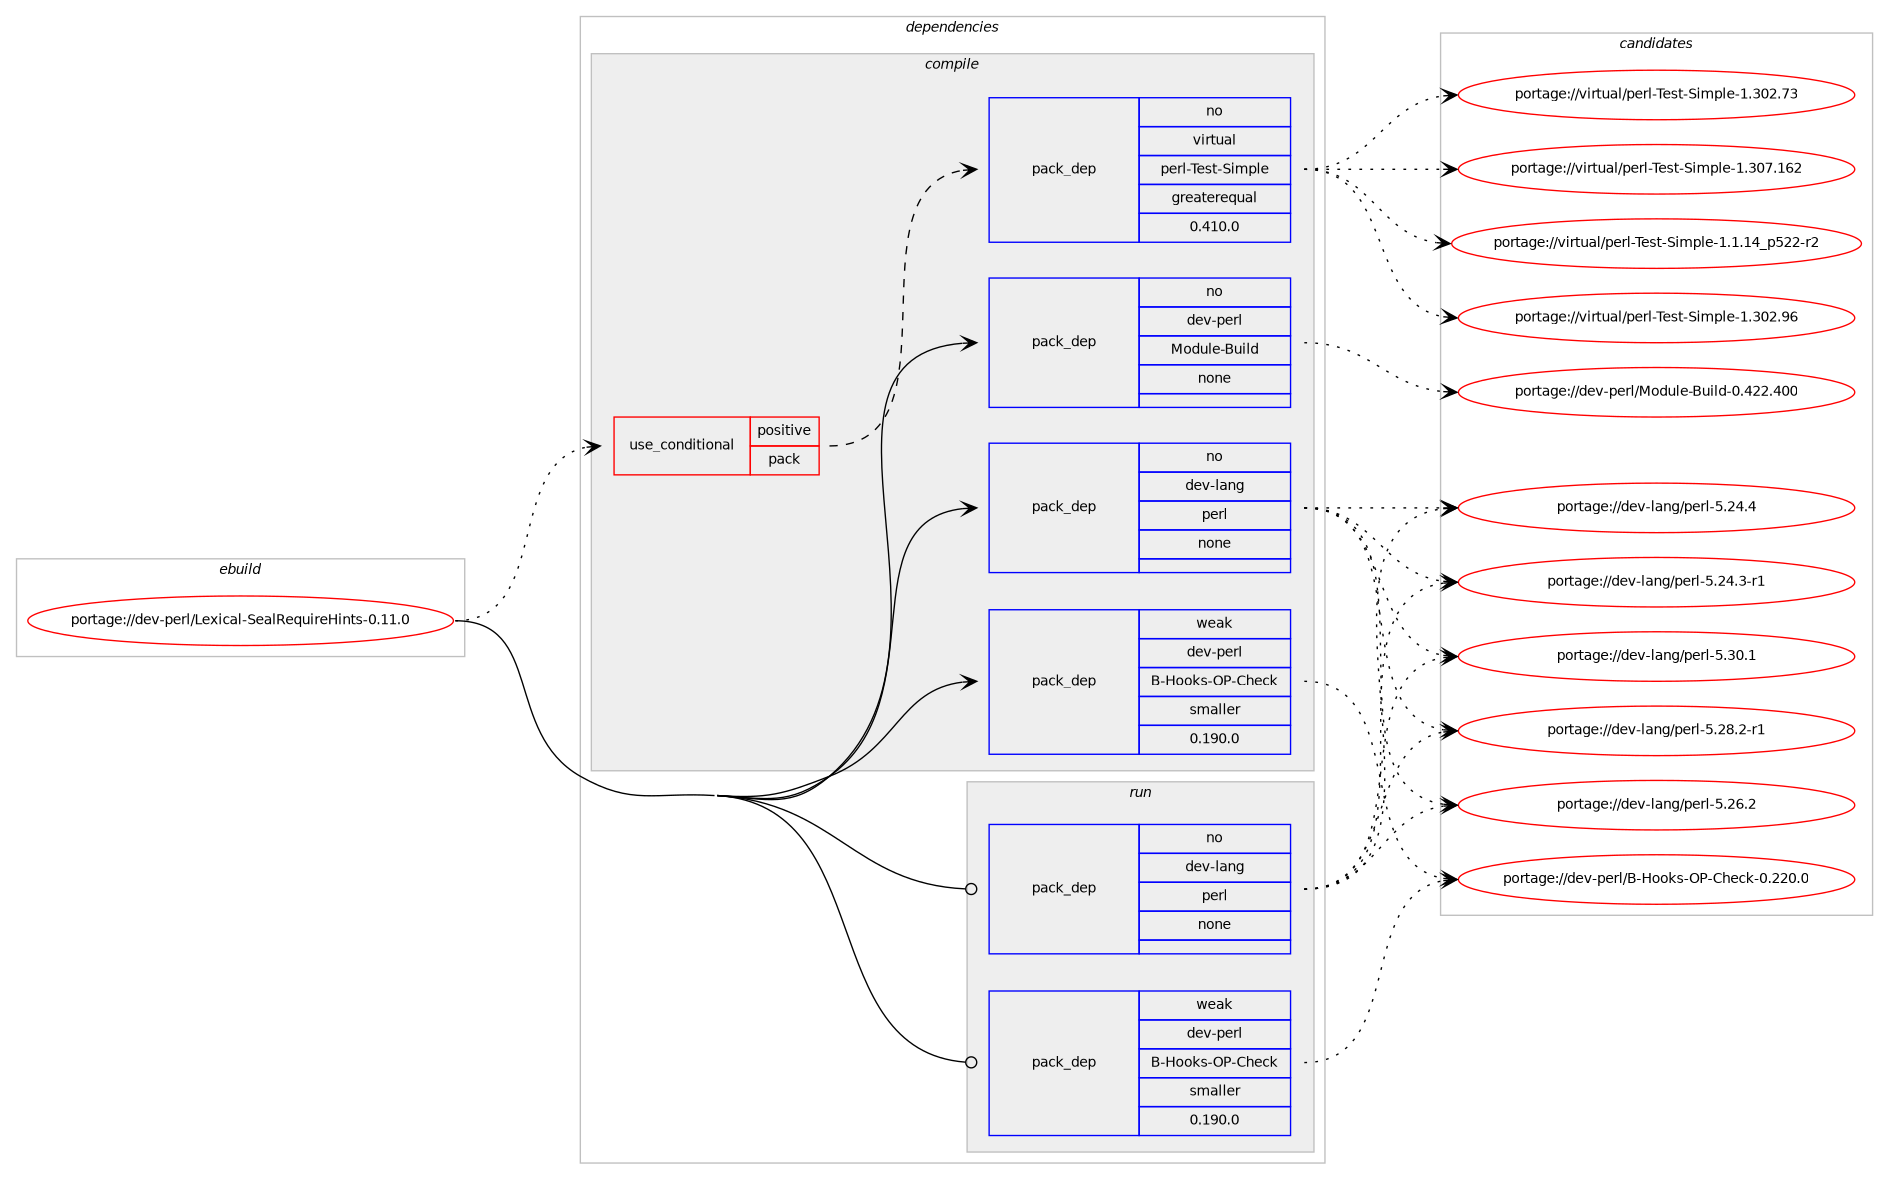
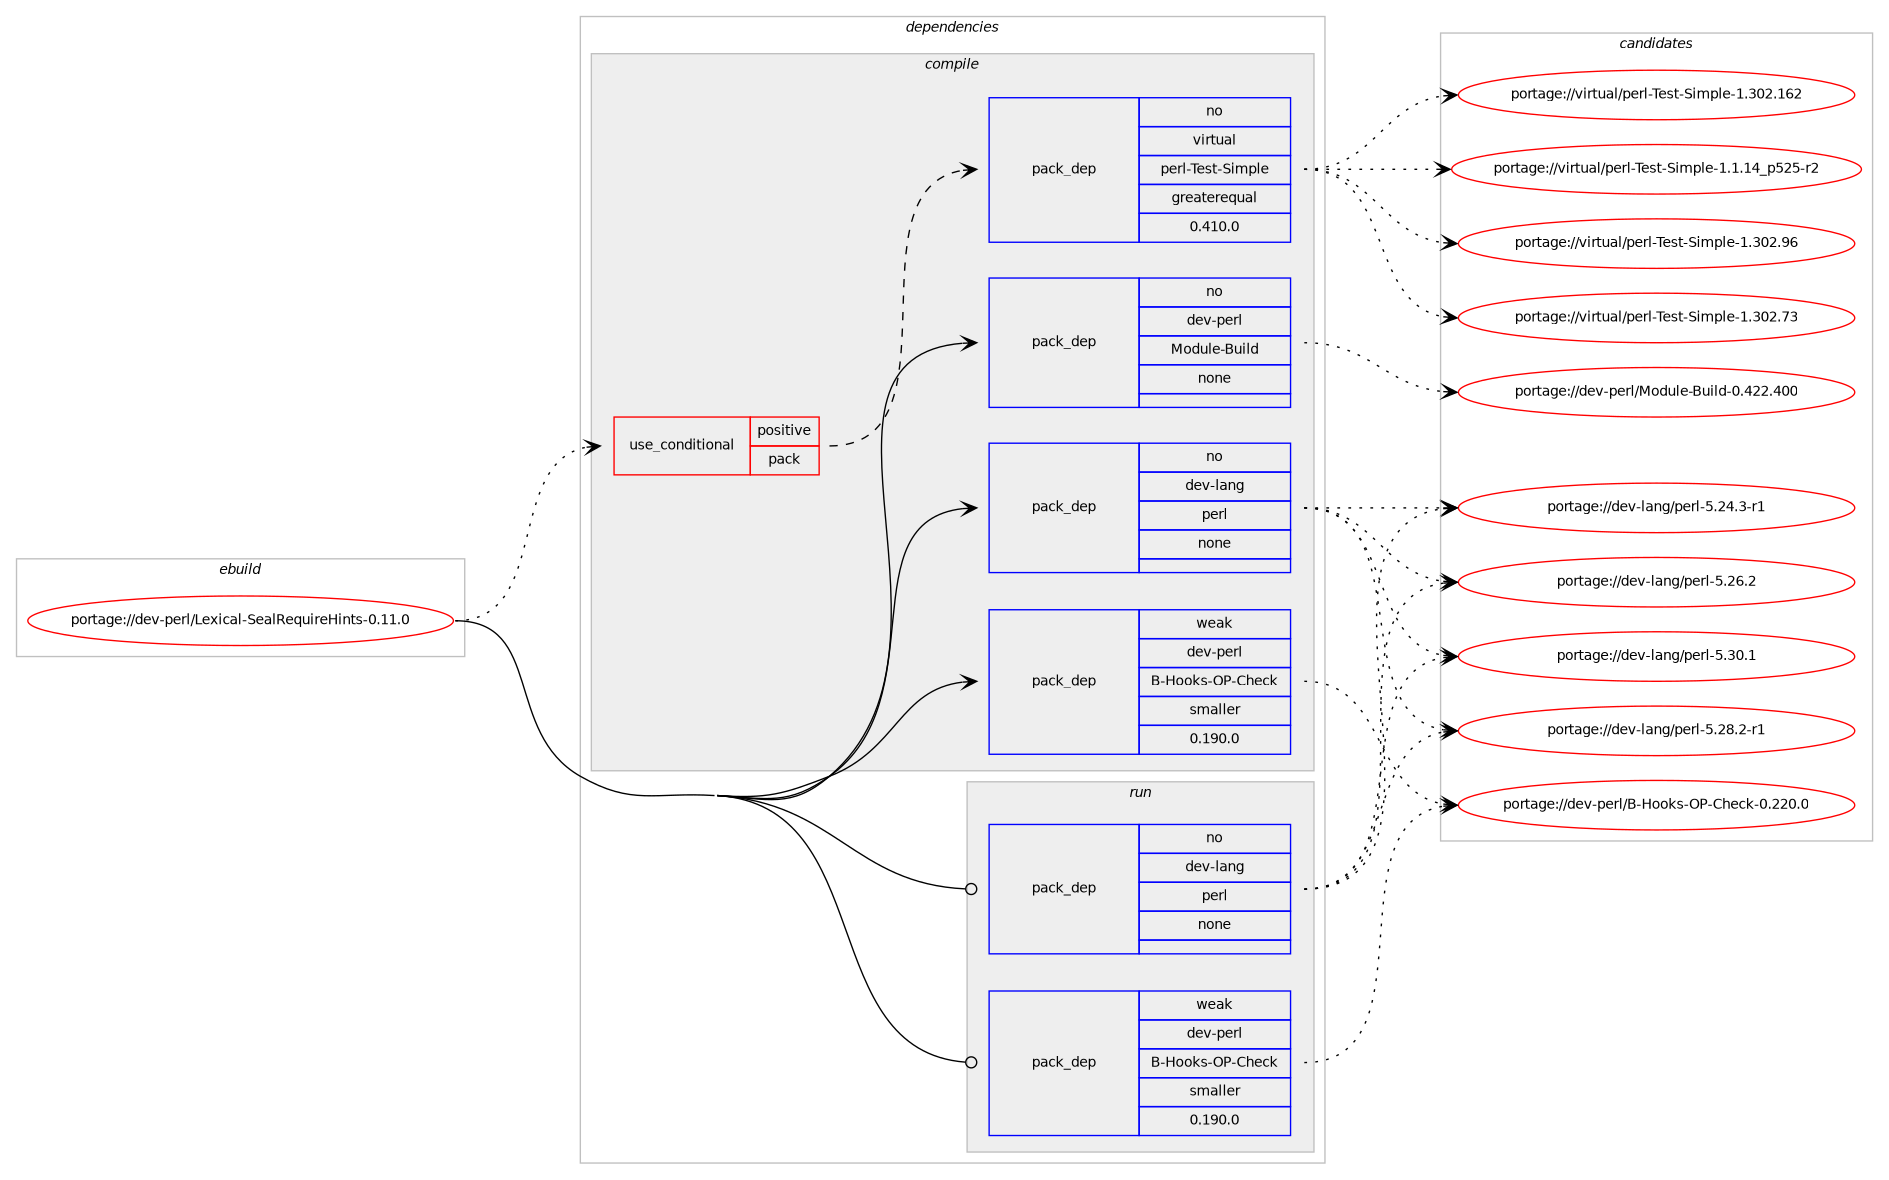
(1657, 169) -> (1657, 95)
(1657, 244) -> (1657, 169)
(1657, 508) -> none
